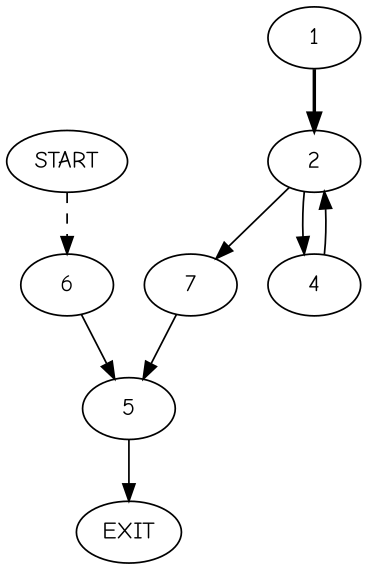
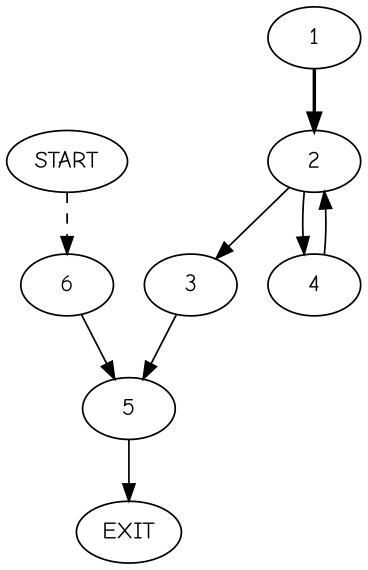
(191, 285) -> (191, 285)
